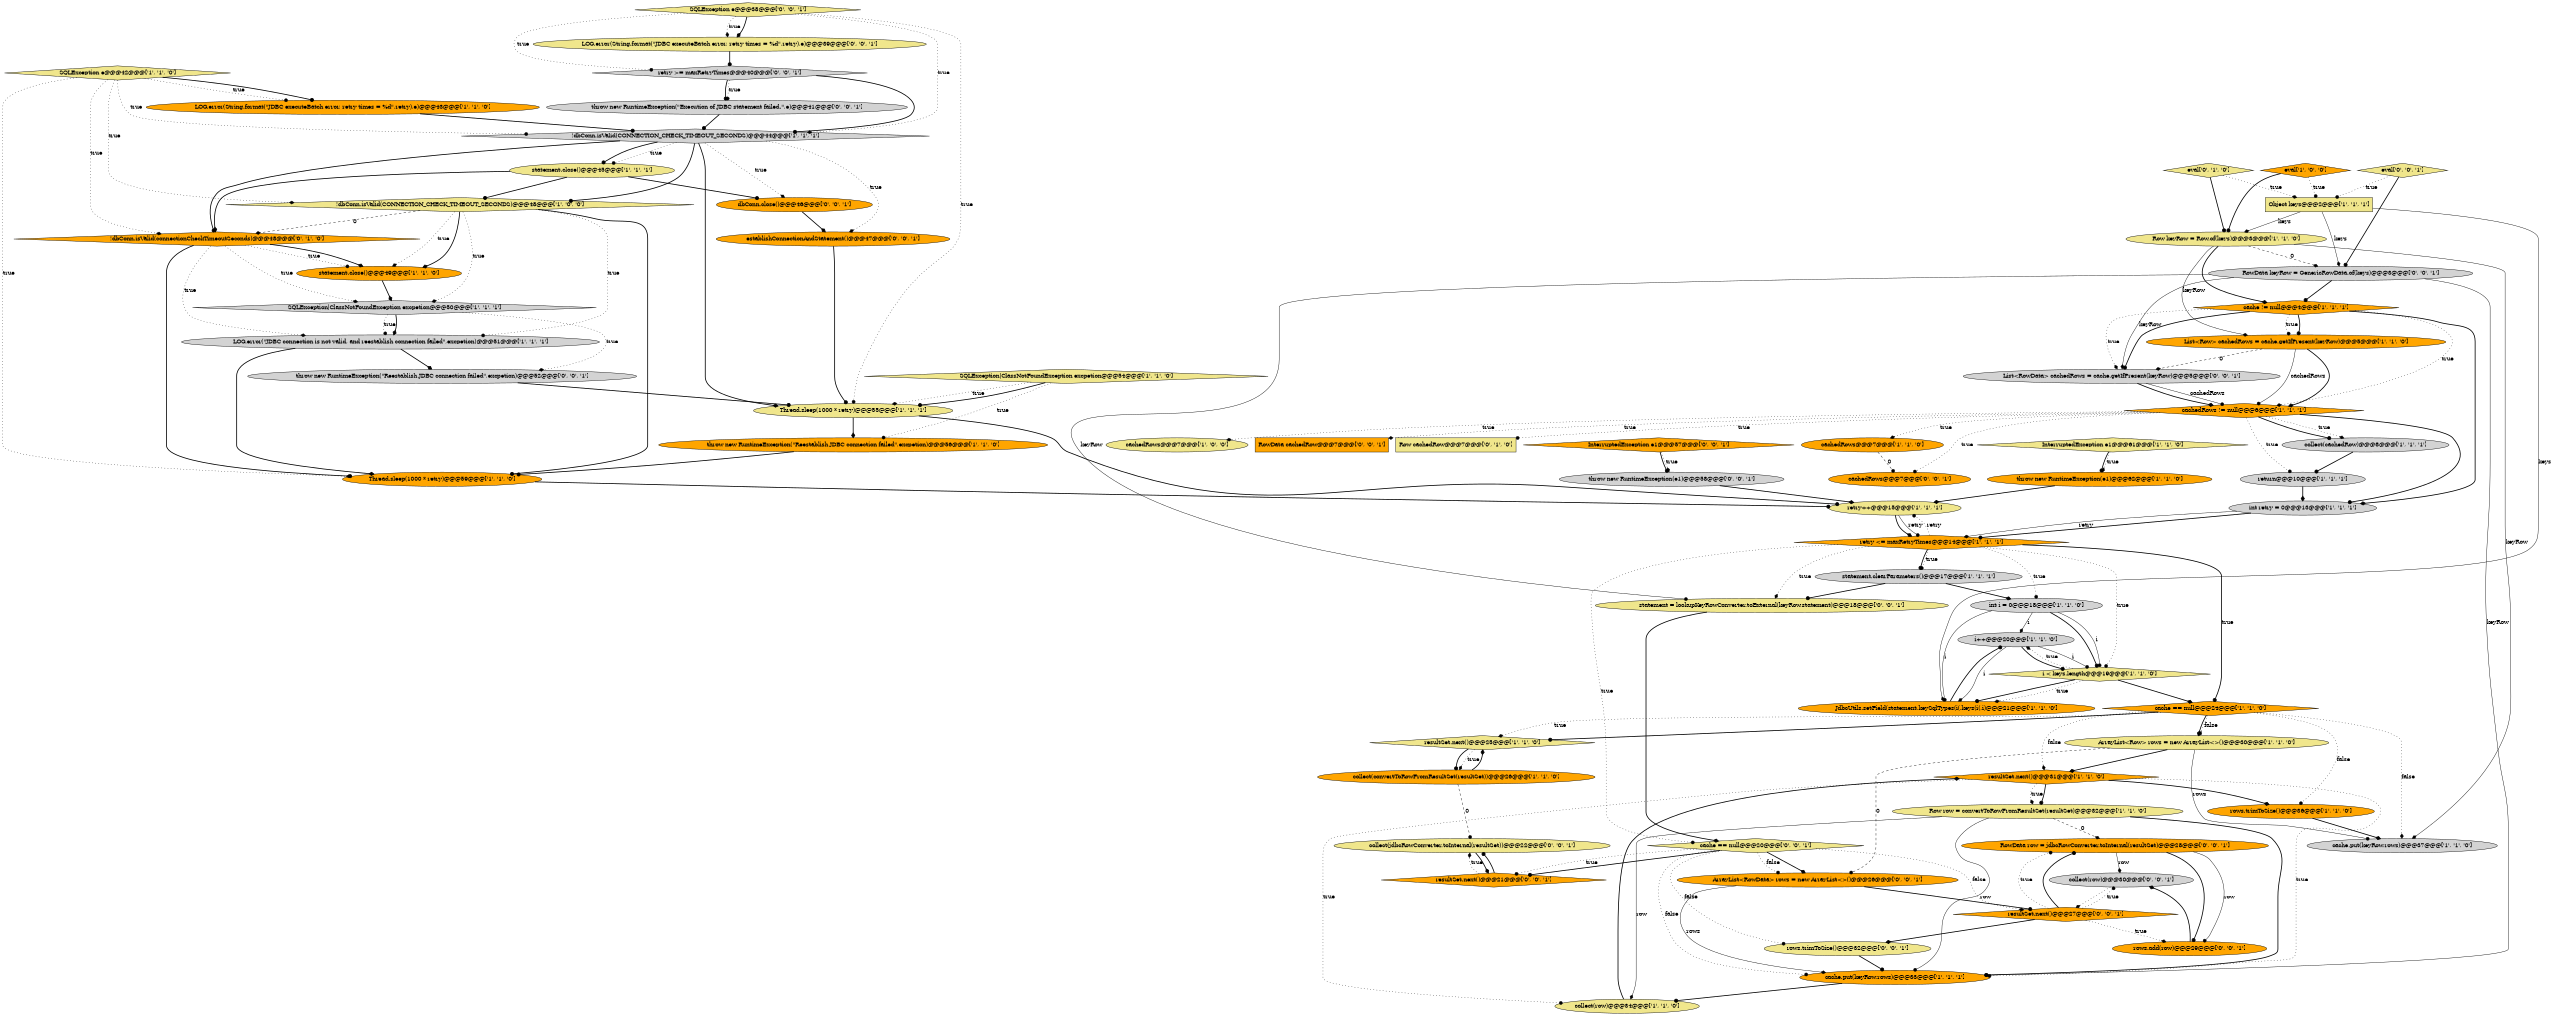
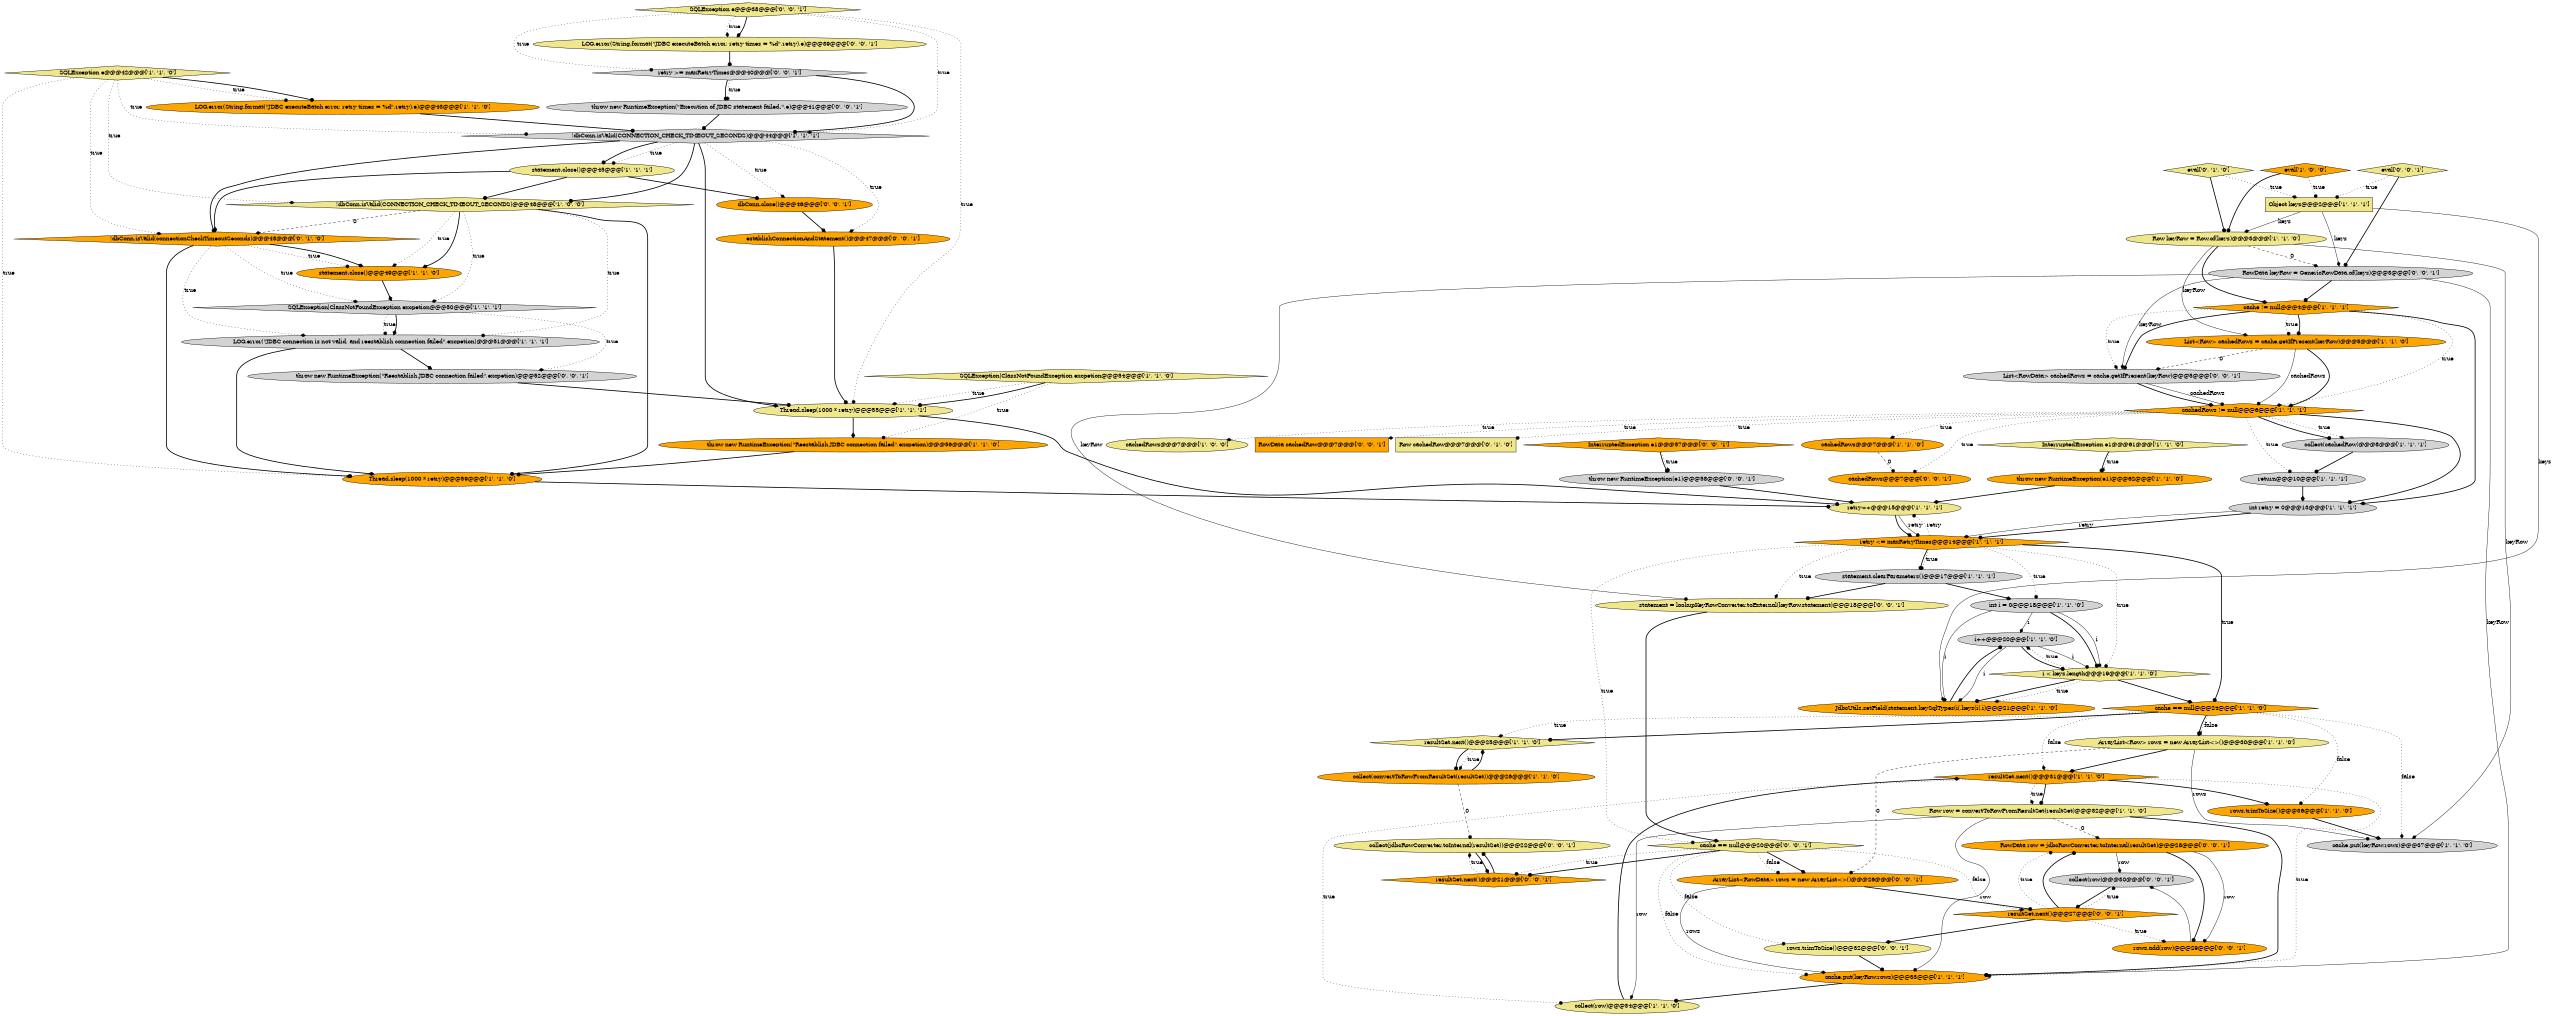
(2095, 896) -> (2095, 896)
(2183, 908) -> (2183, 908)
